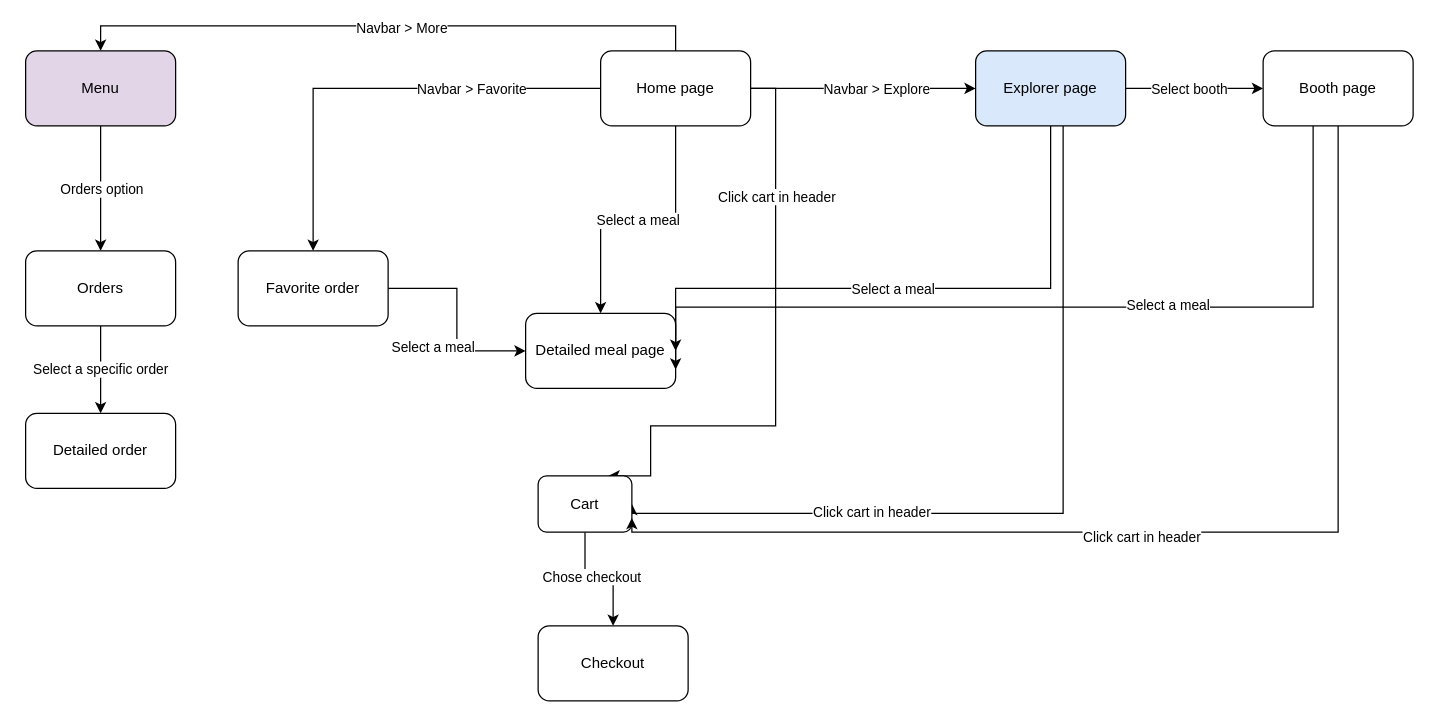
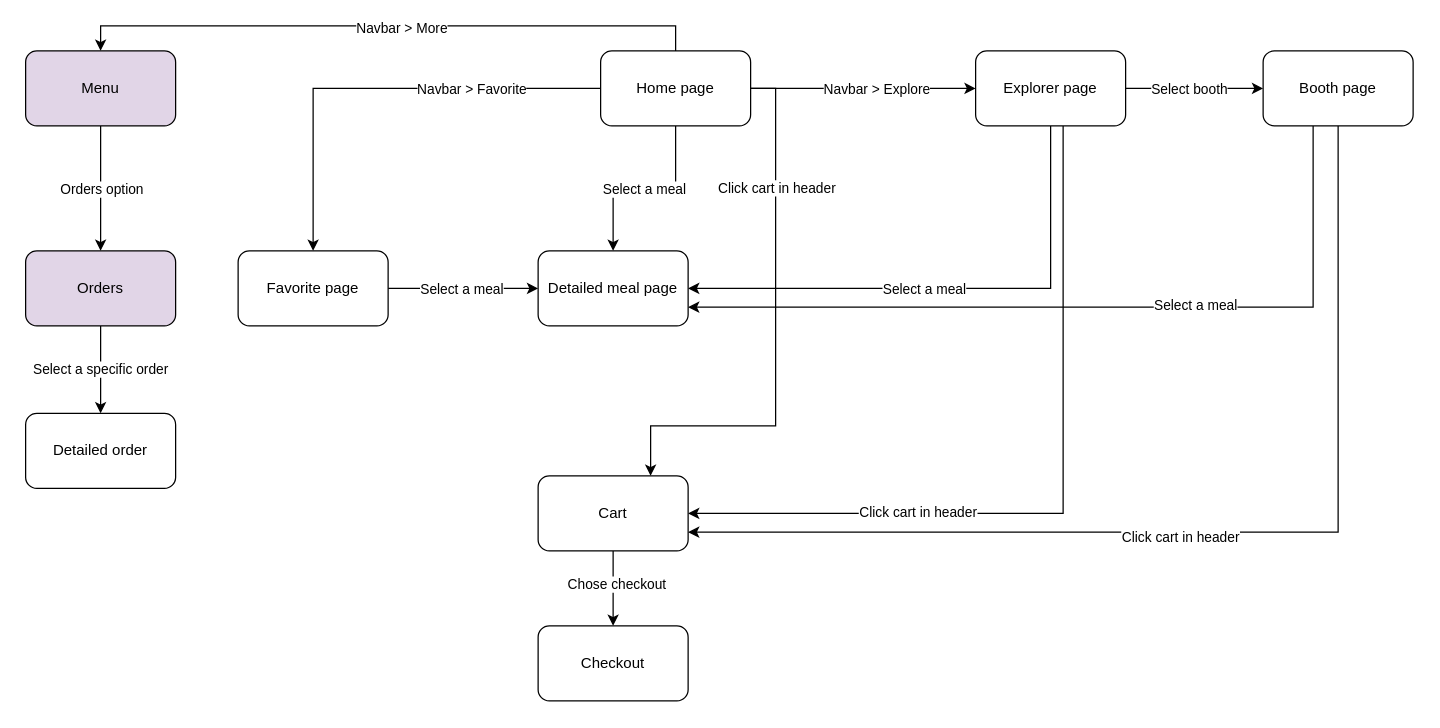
(1051, 88) -> (1051, 88)
(101, 288) -> (101, 288)
(313, 288) -> (313, 288)
(601, 351) -> (613, 288)
(585, 504) -> (613, 513)
